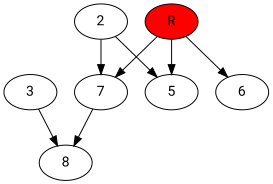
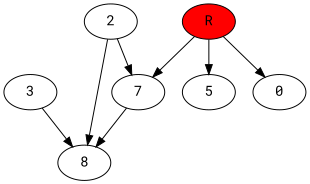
(132, 53) -> (99, 87)
(242, 92) -> (279, 92)
